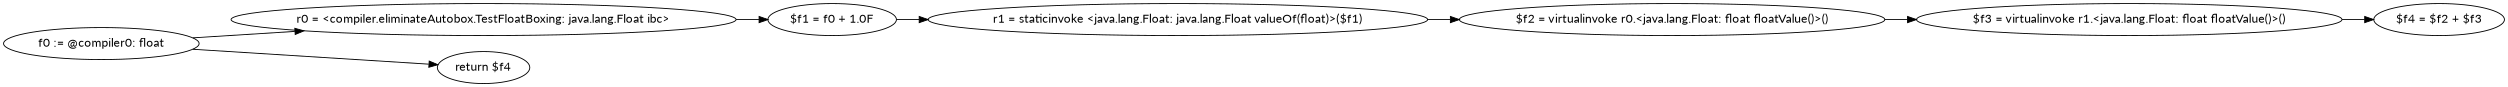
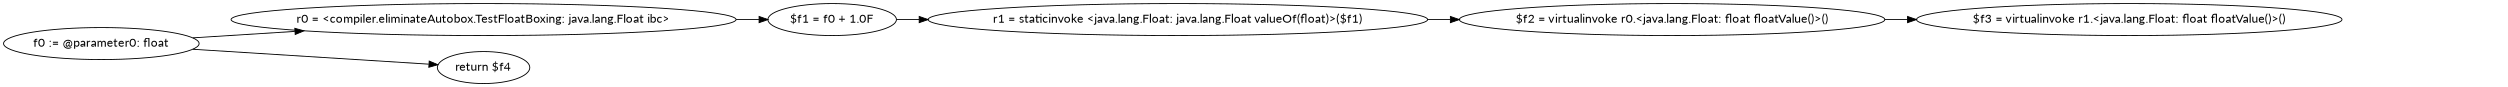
(2439, 20) -> none
(101, 44) -> (101, 44)
